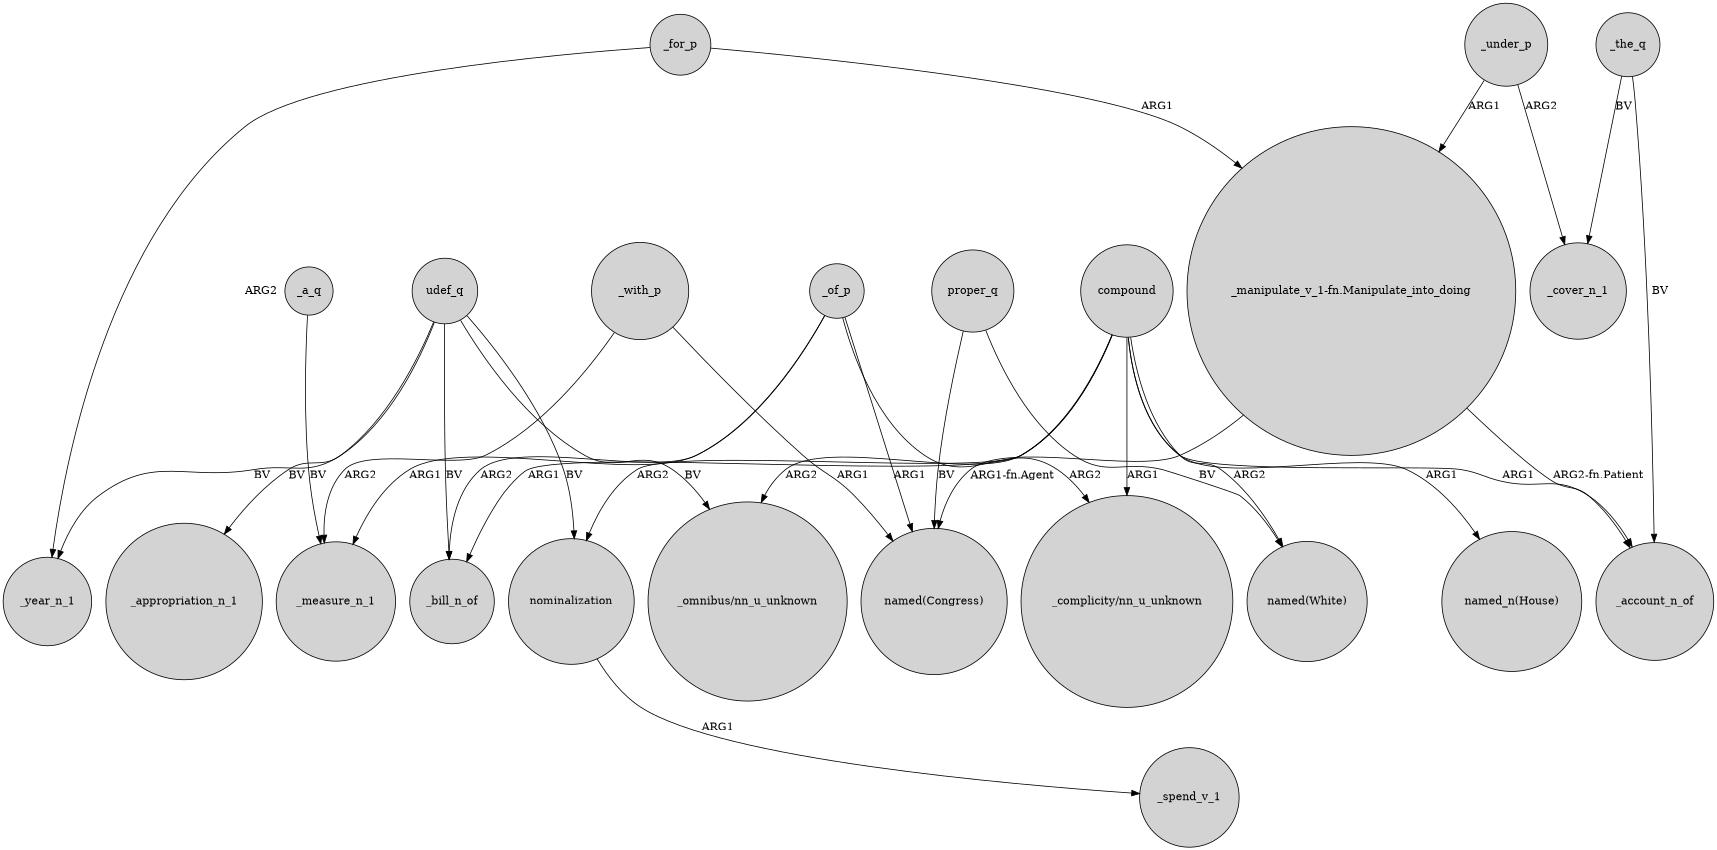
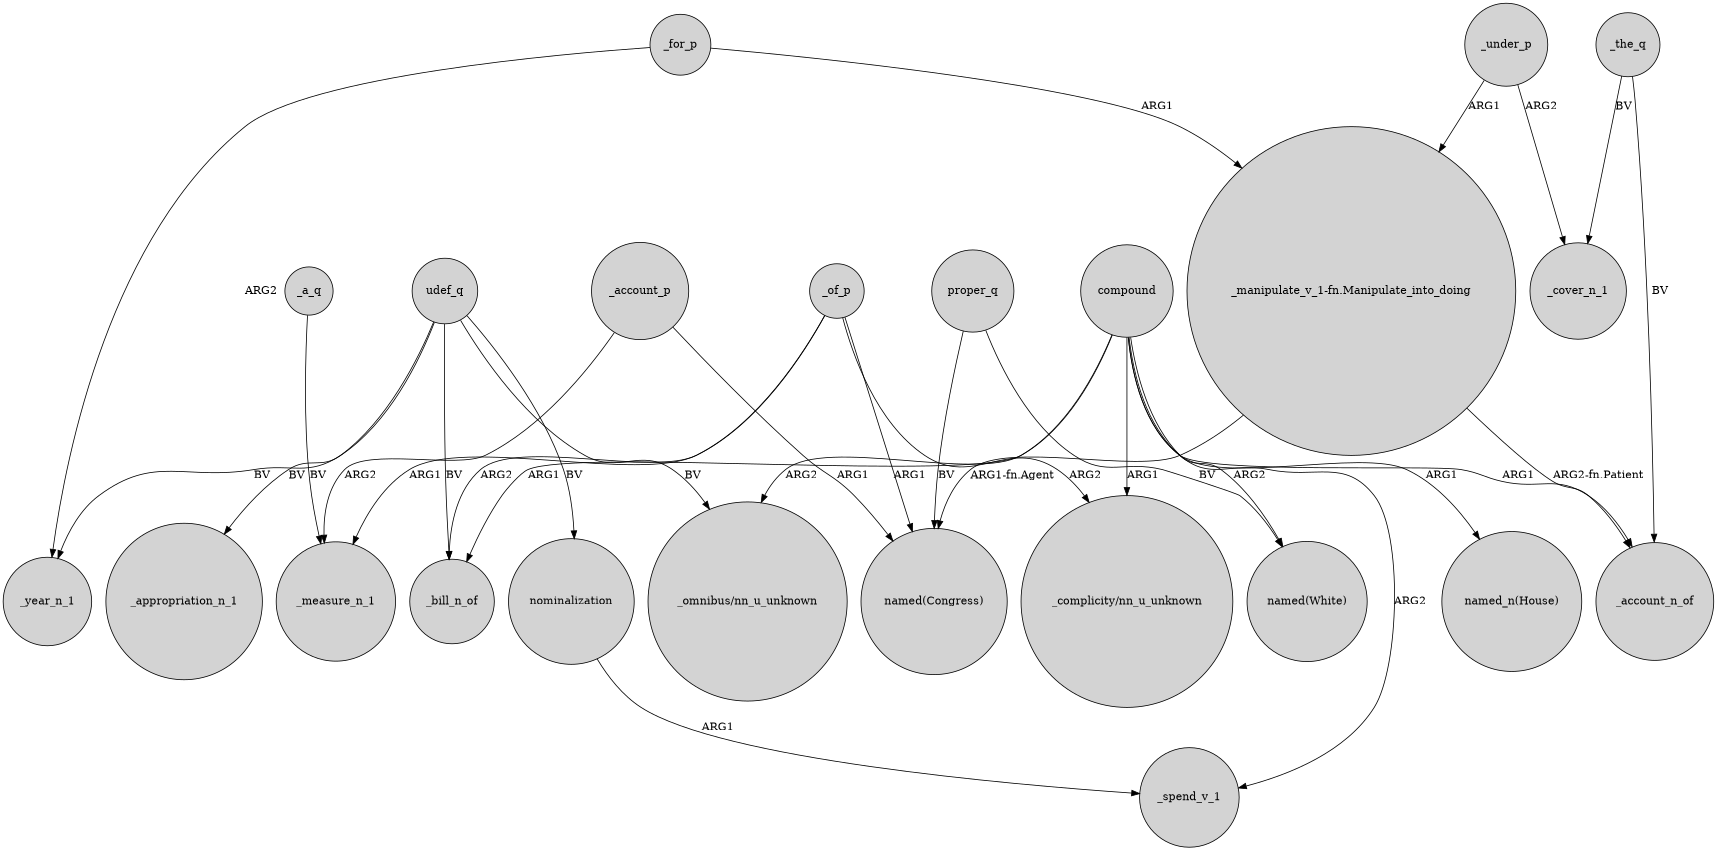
(640, 291) -> (640, 291)
(865, 463) -> (1382, 511)
